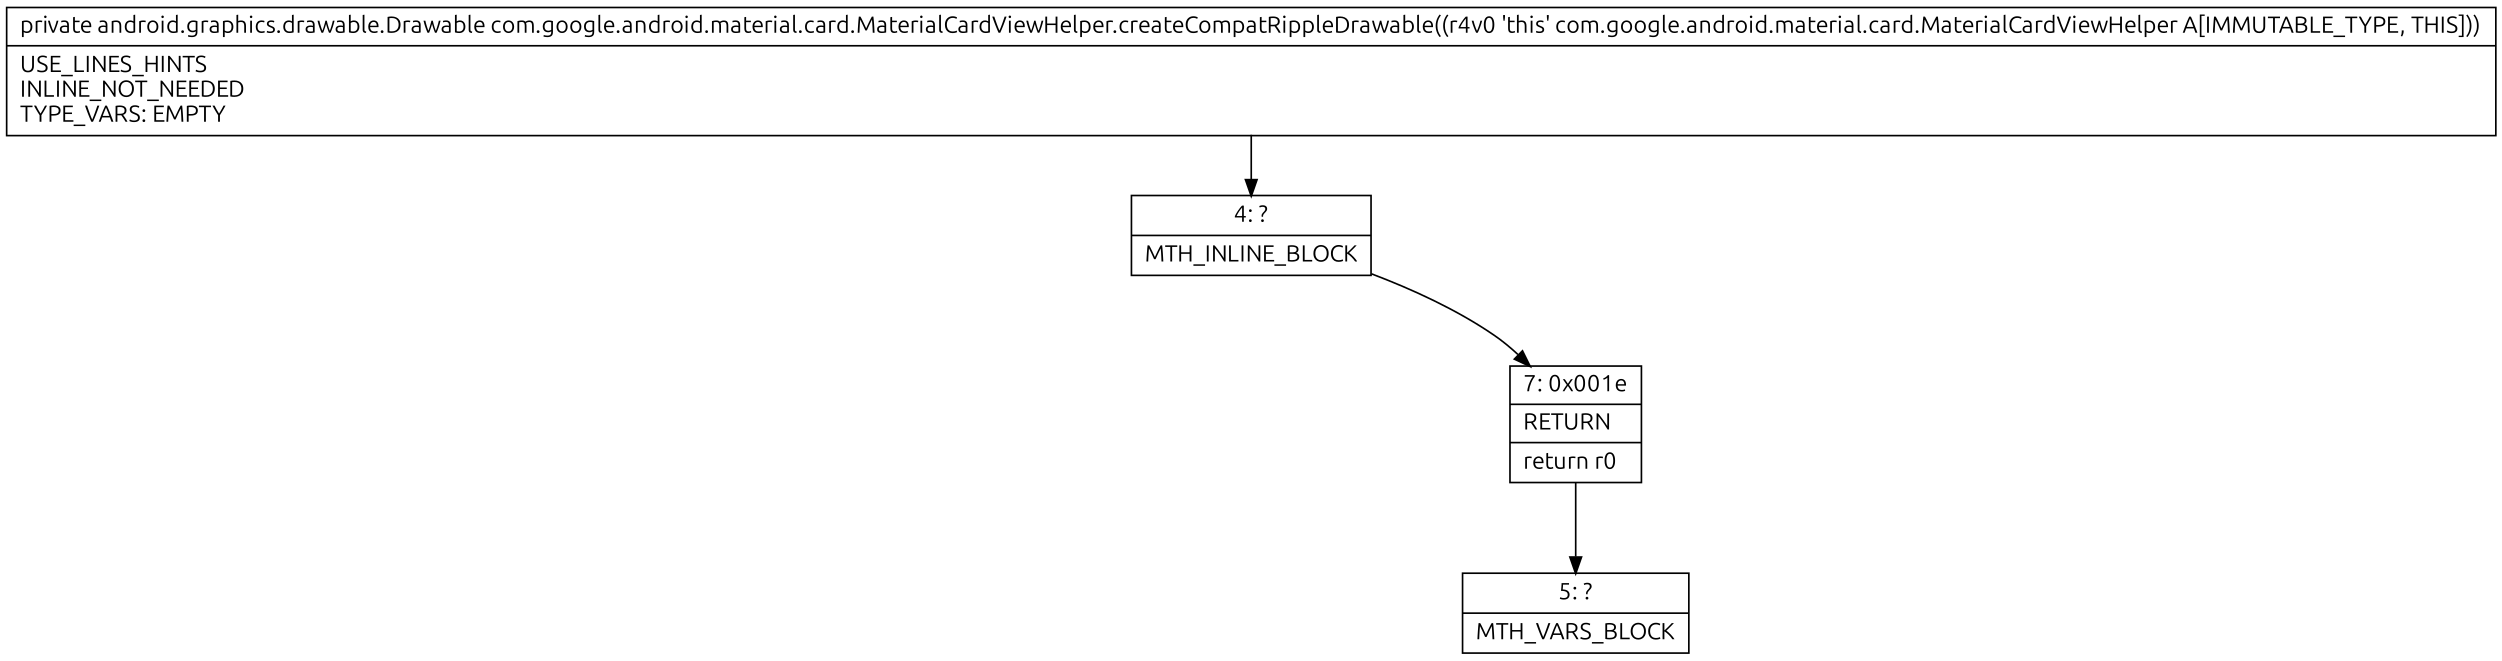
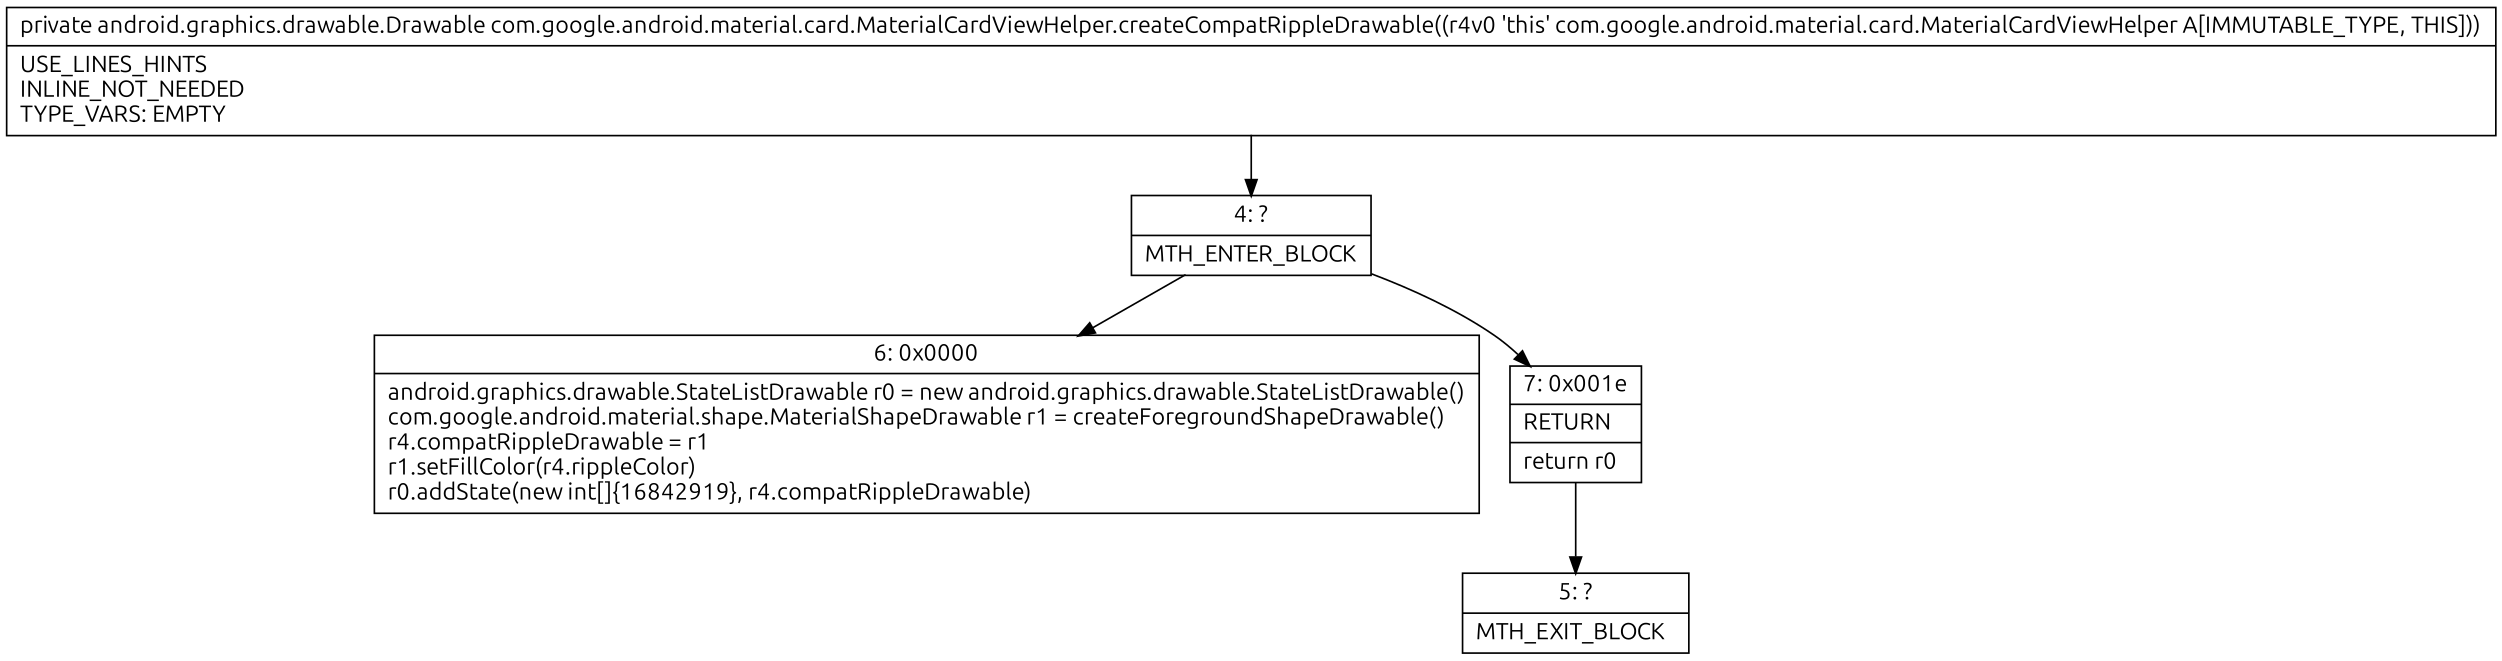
(1251, 255) -> (1250, 255)
none -> (927, 424)
(1576, 632) -> (1571, 632)
